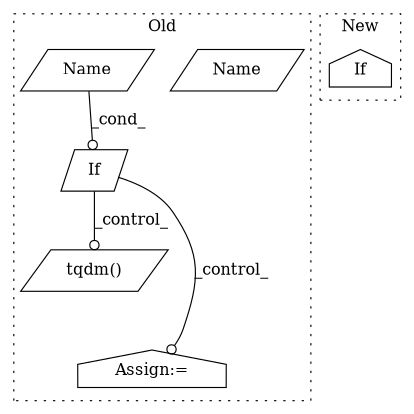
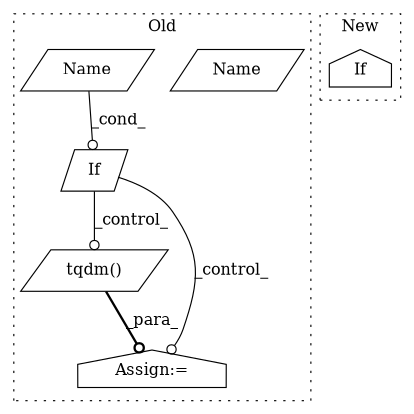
none -> (121, 318)
